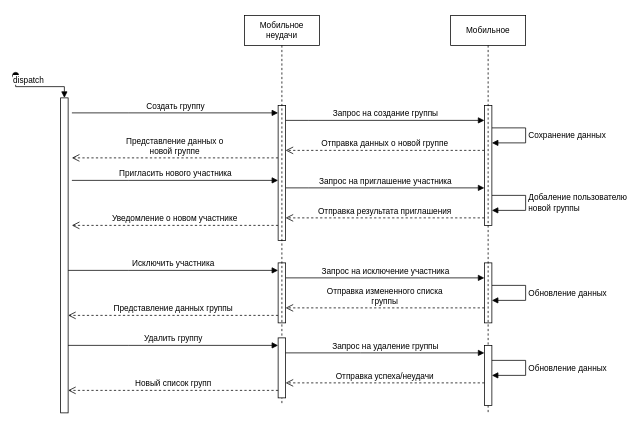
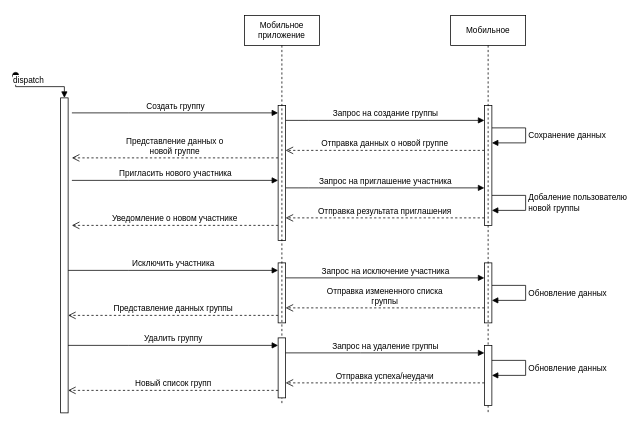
(282, 30) -> (282, 30)
